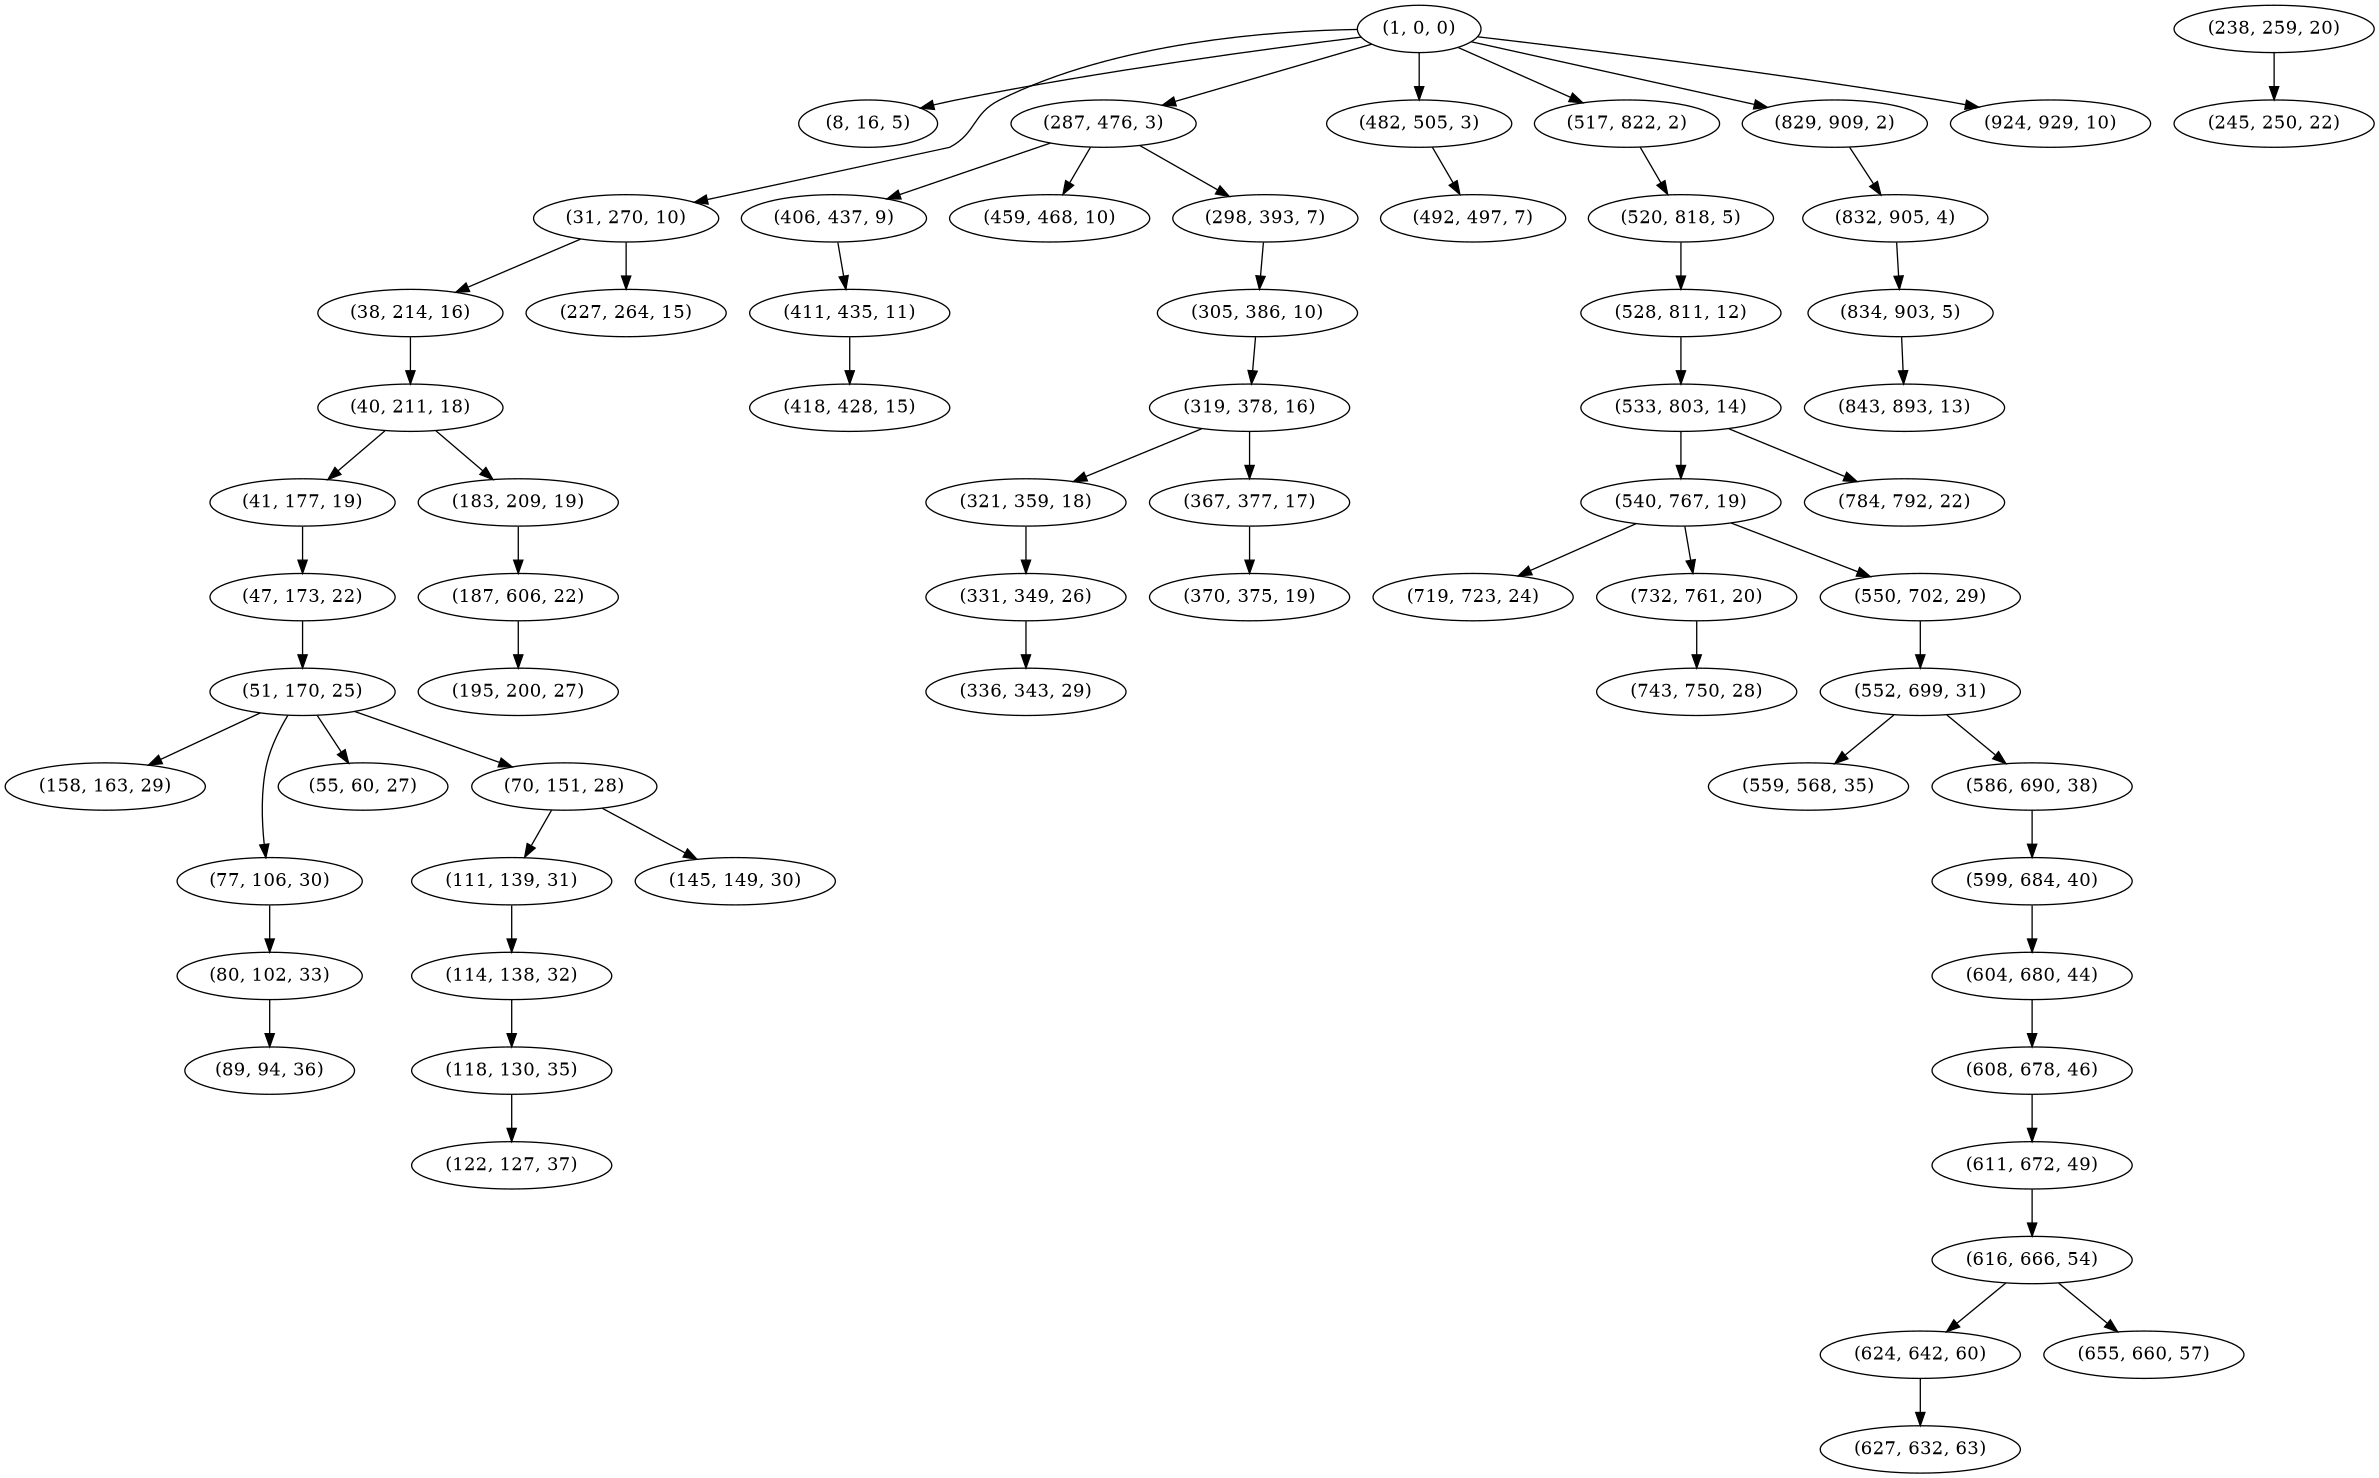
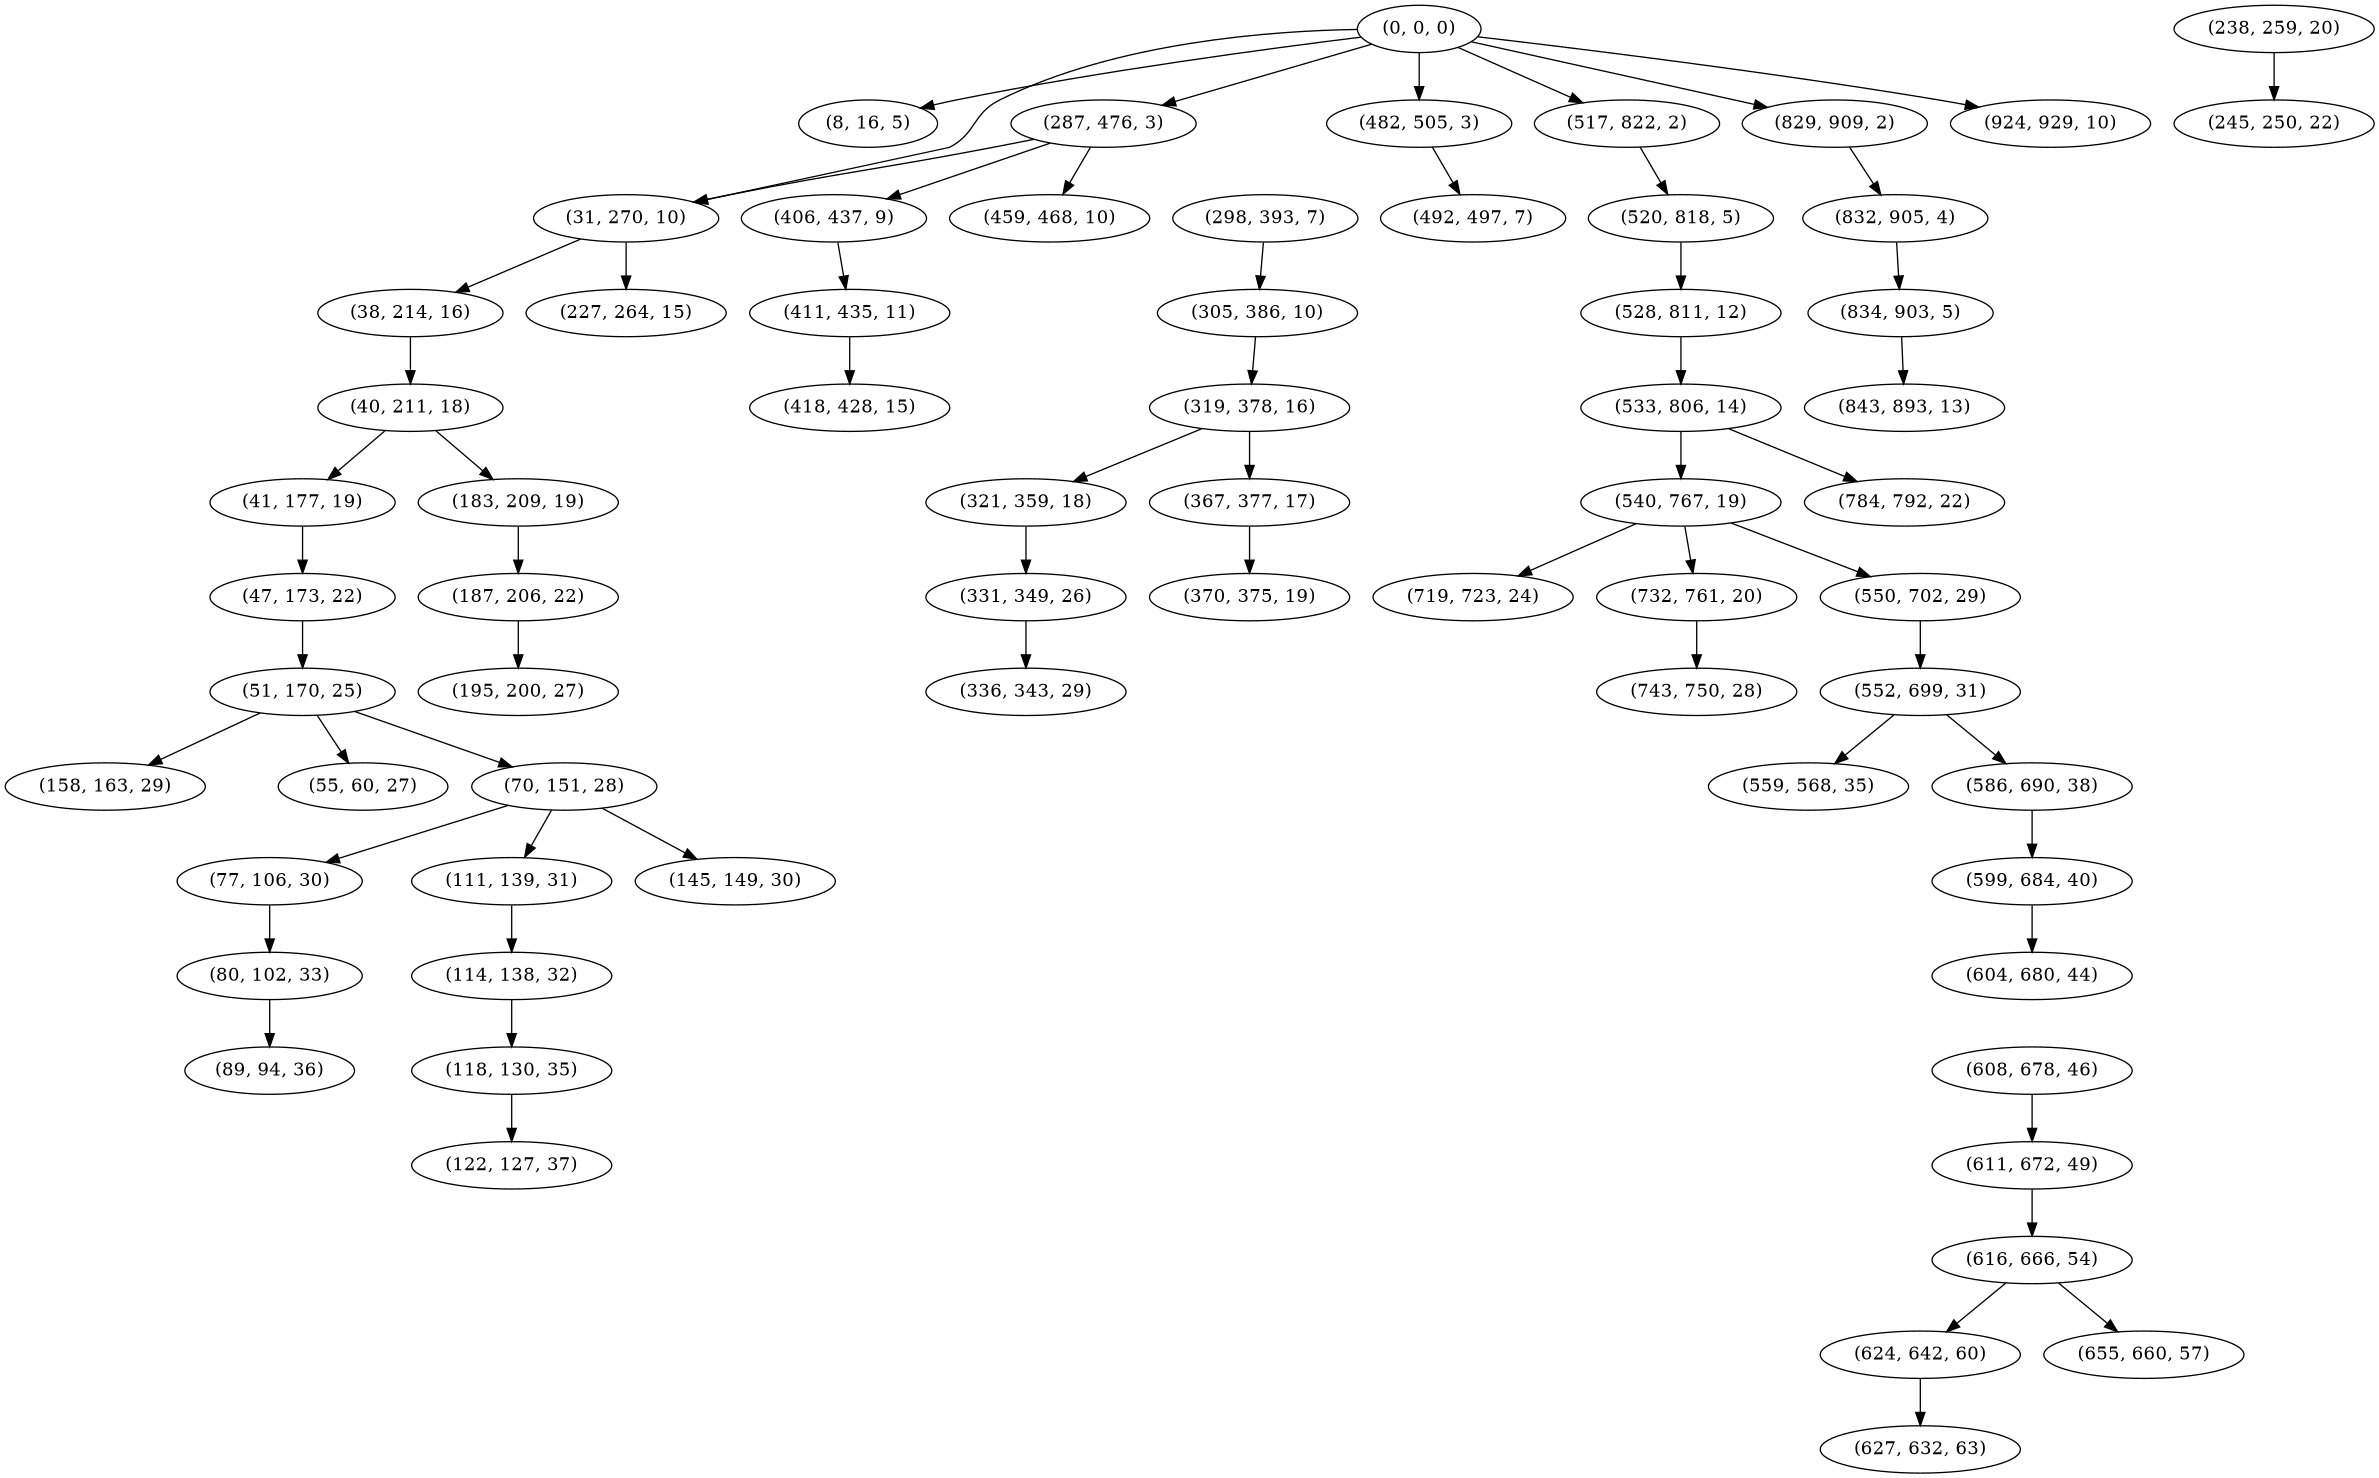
(1419, 29) -> (1419, 29)
(1179, 168) -> (952, 155)
(1681, 408) -> (1681, 408)
(518, 597) -> (518, 597)
(264, 778) -> (424, 832)
(2032, 1017) -> none
